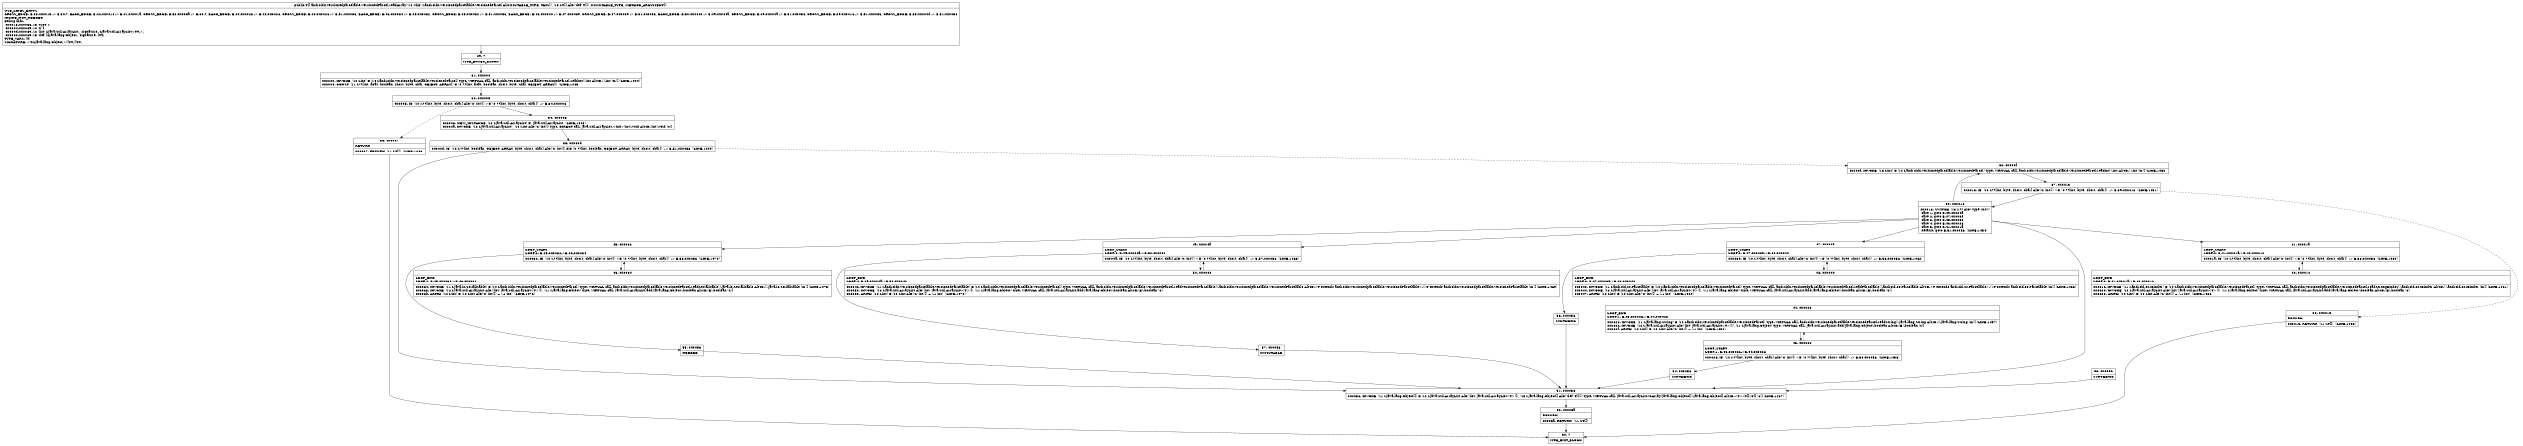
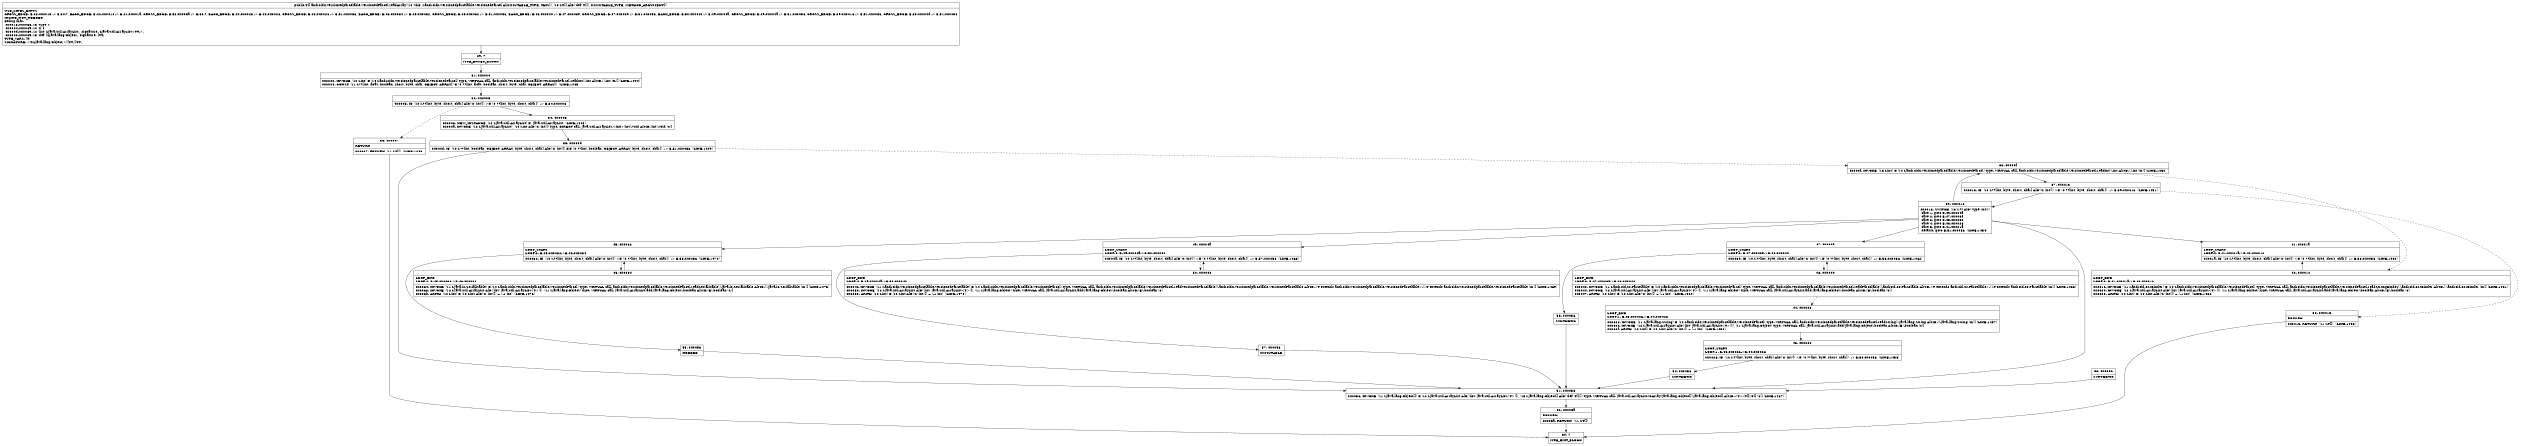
(2299, 265) -> (2287, 194)
(1804, 338) -> (1815, 300)
